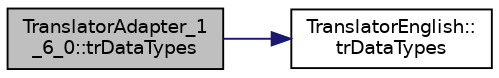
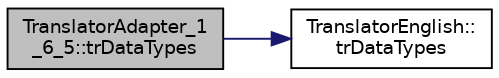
(115, 39) -> (115, 39)
